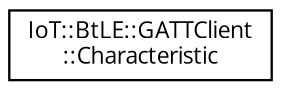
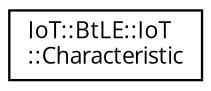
(140, 45) -> (106, 45)
